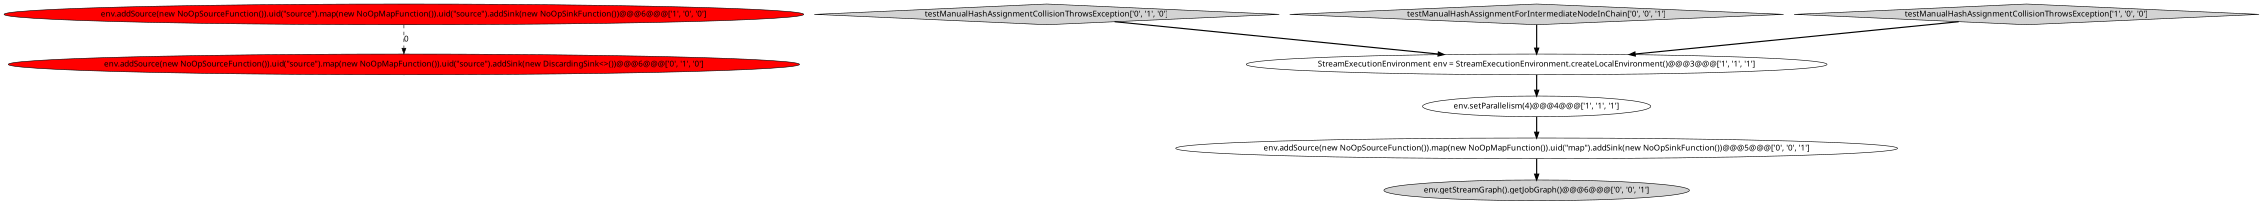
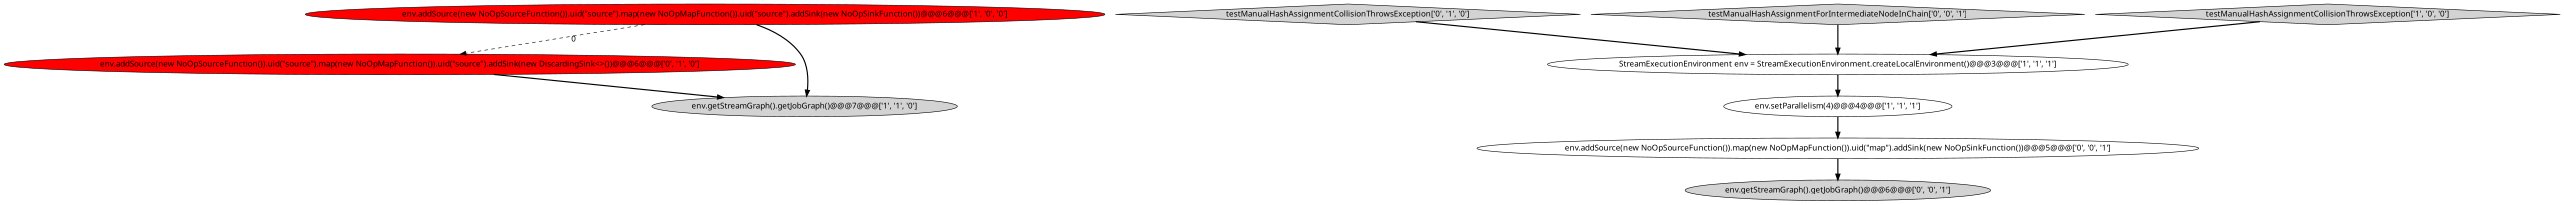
none -> (805, 106)
